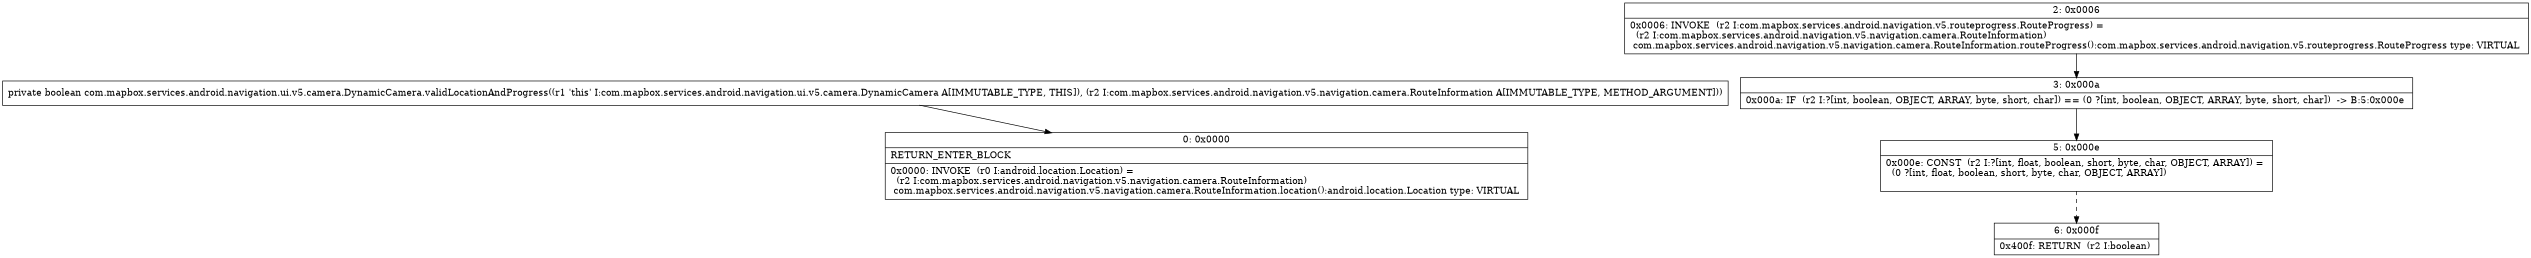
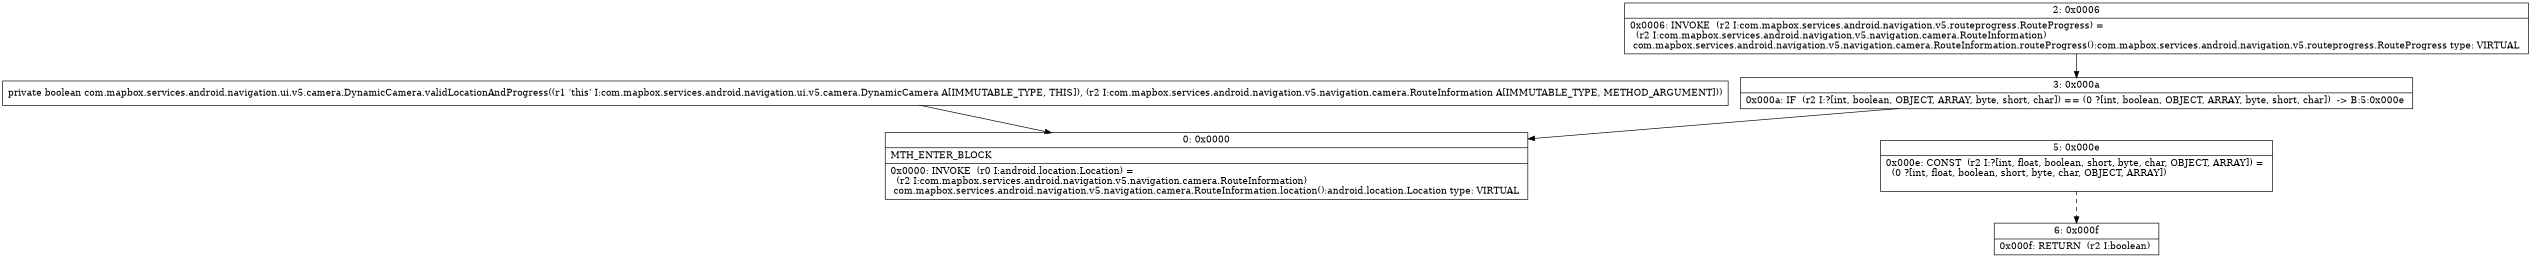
(2077, 121) -> (1717, 123)
(951, 155) -> (941, 155)
(2077, 247) -> (2077, 247)
